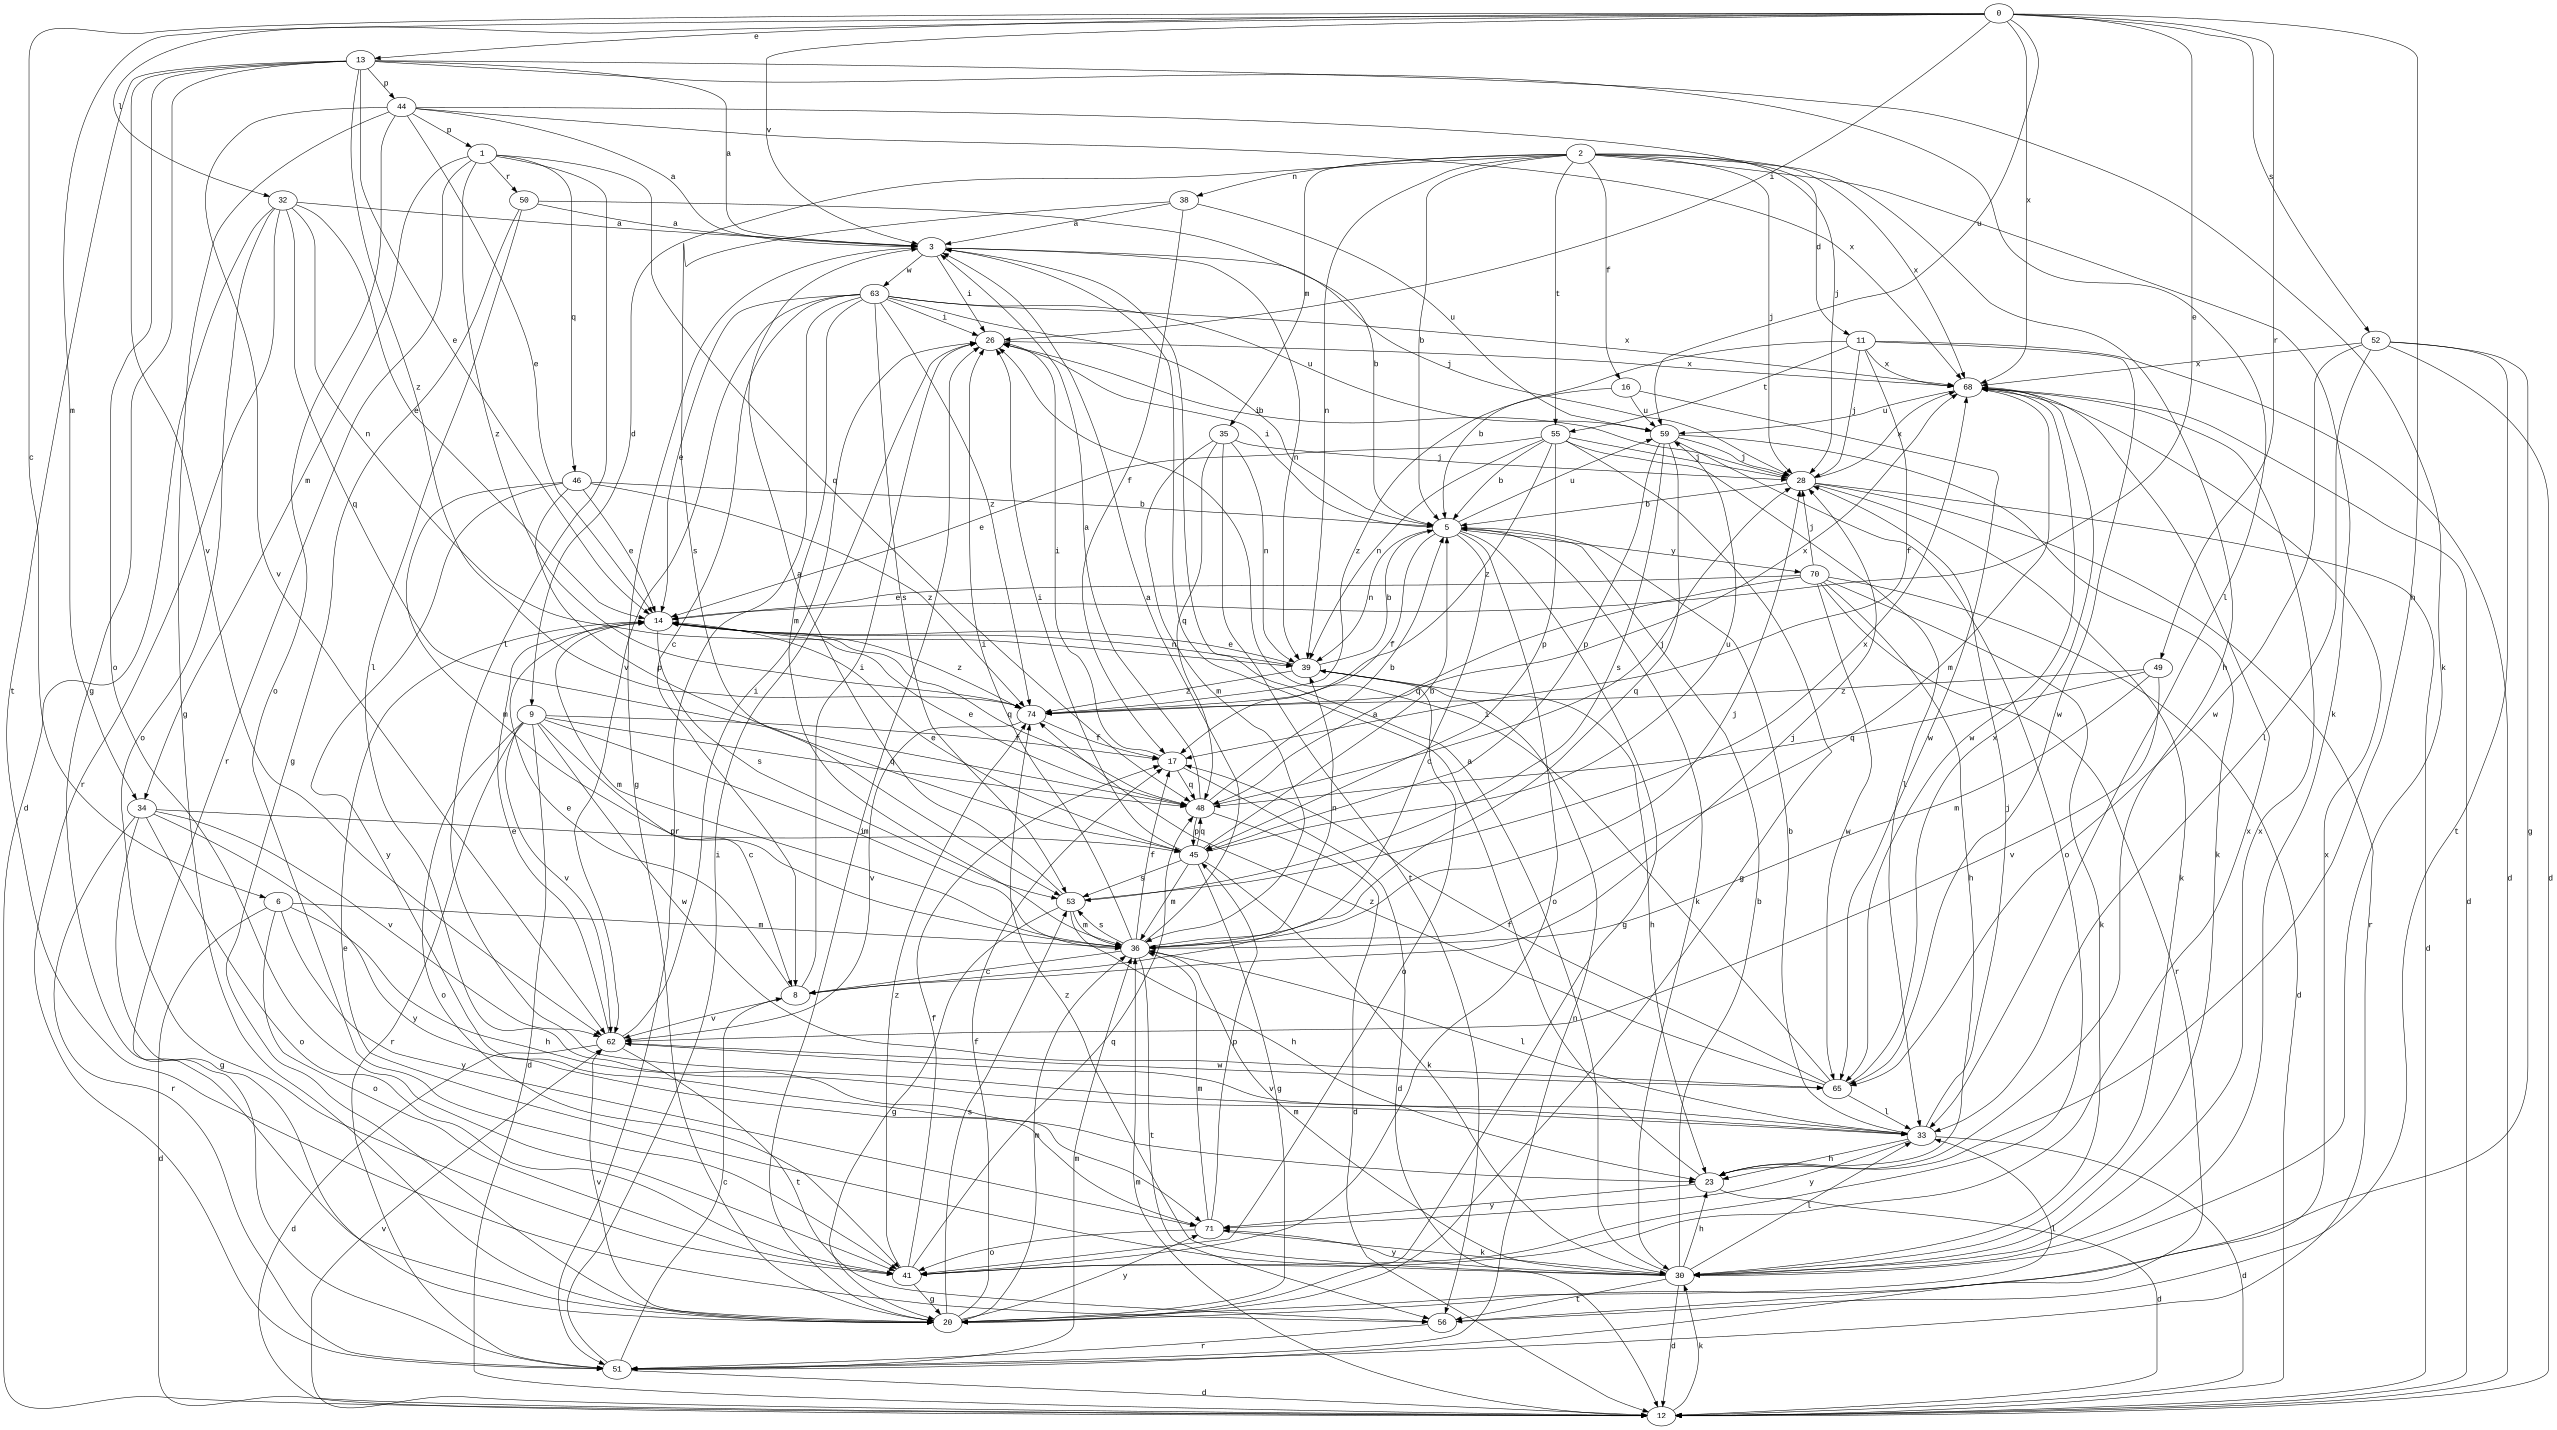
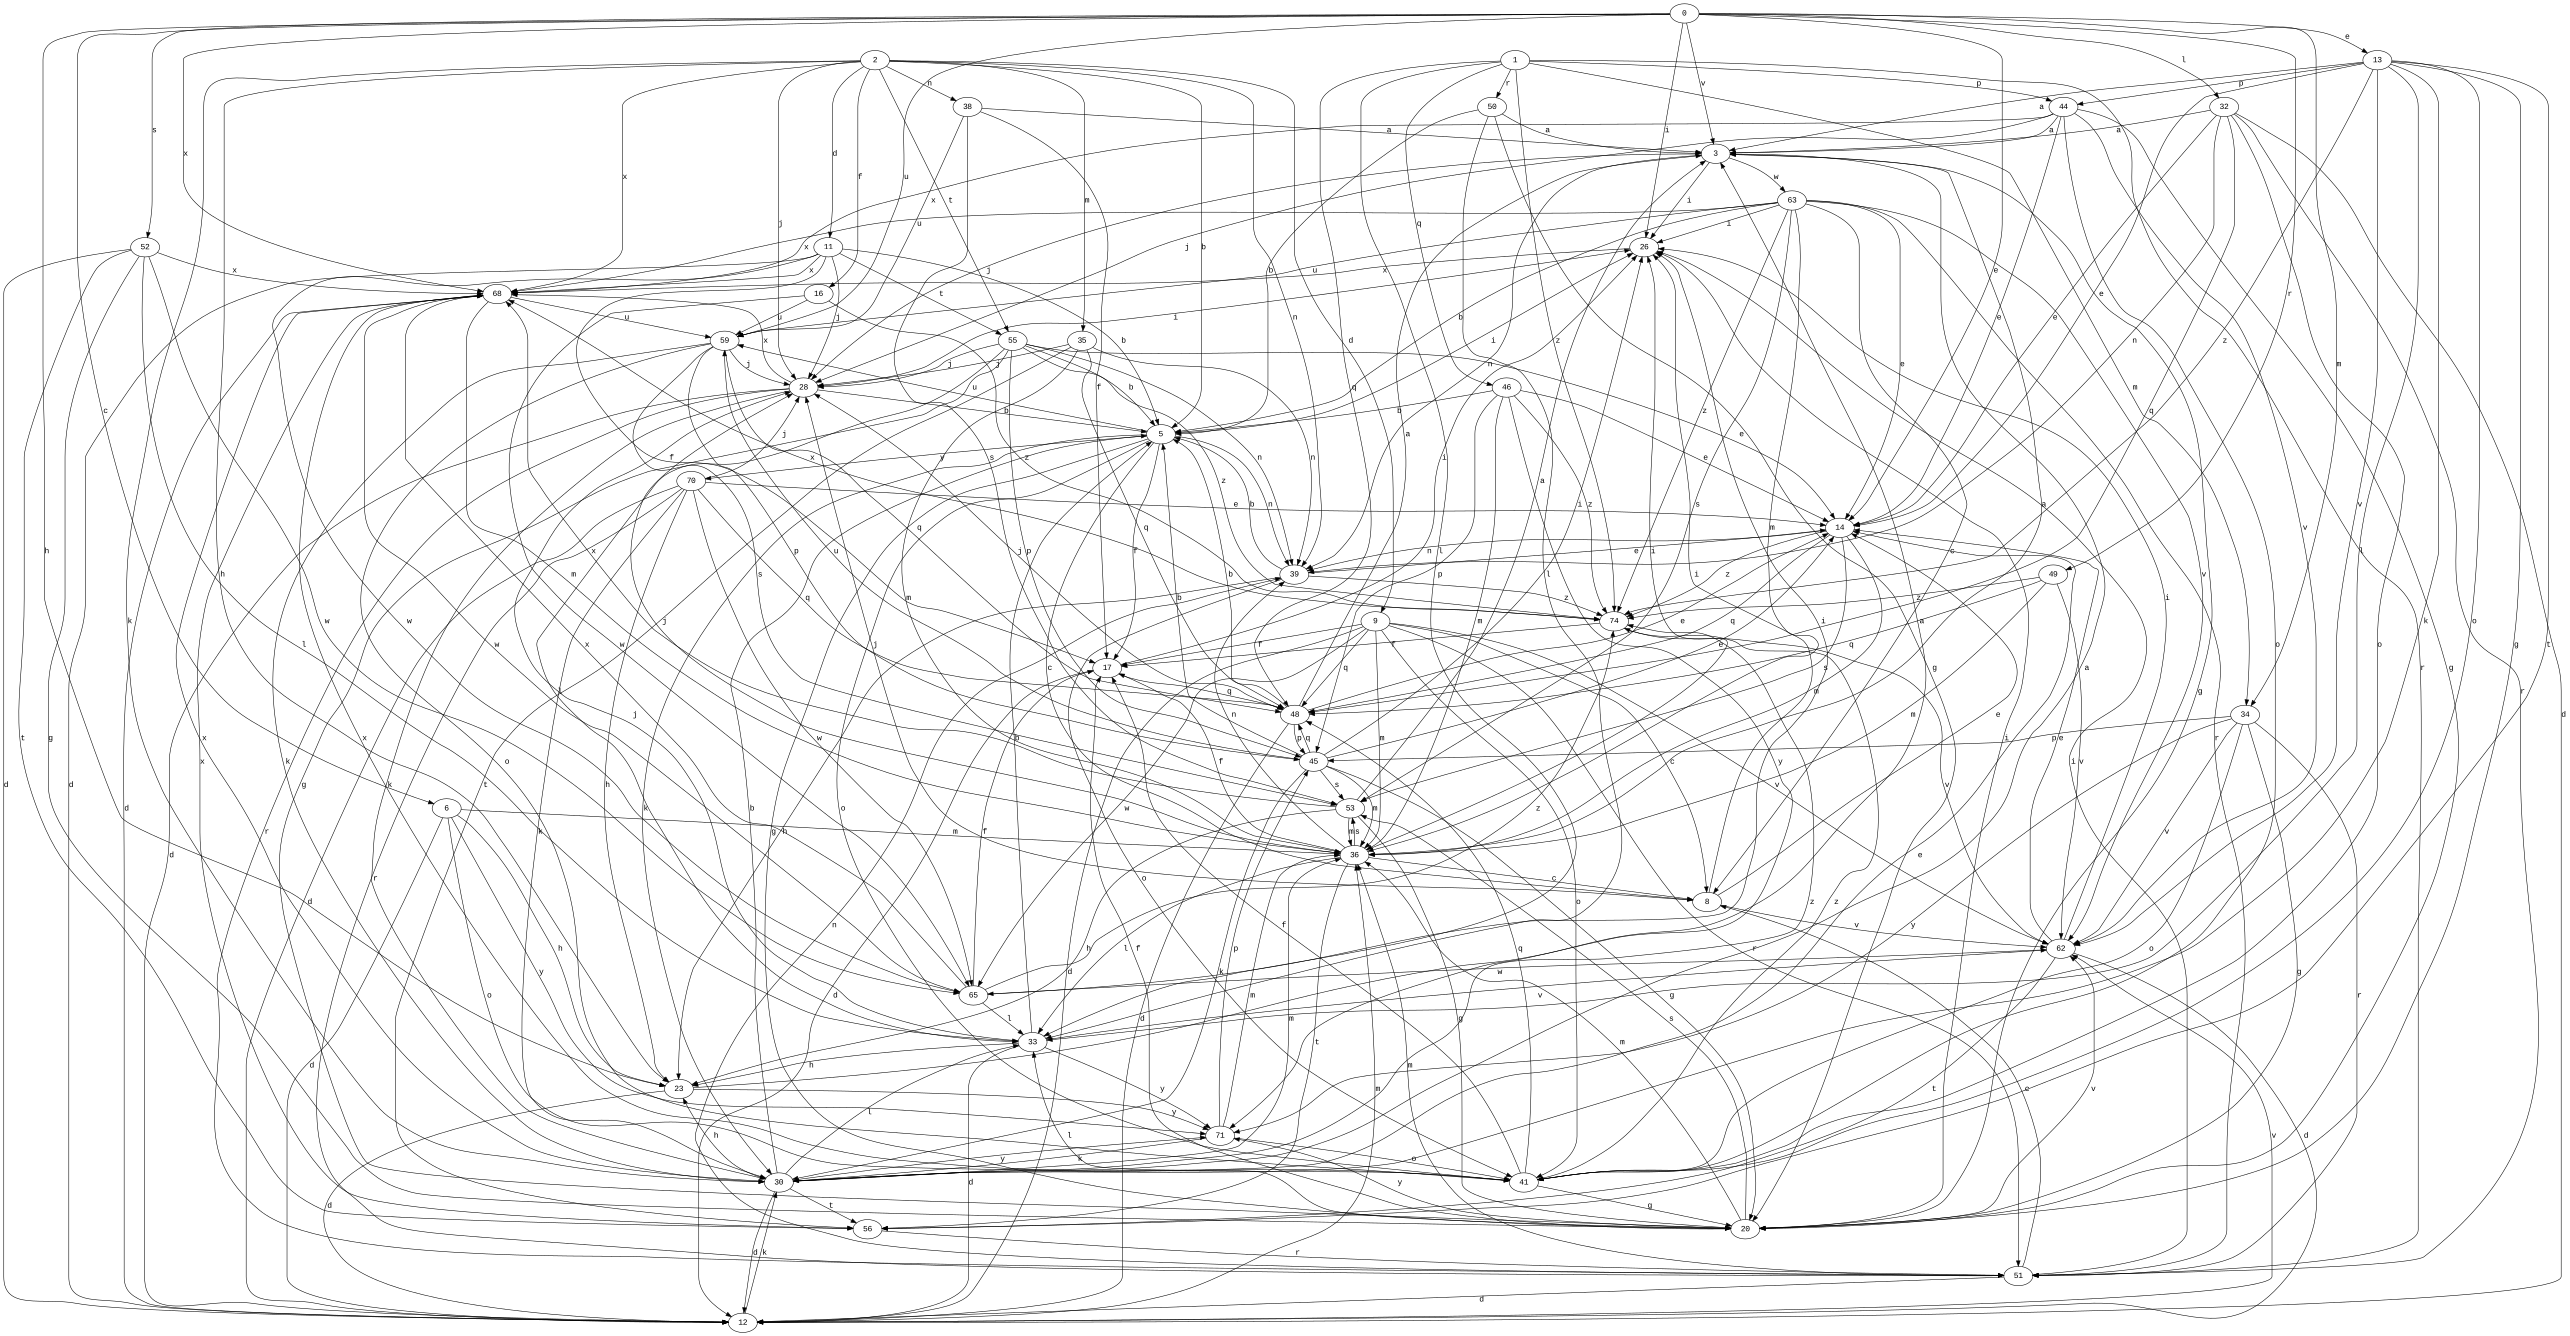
(439, 129) -> (1789, 73)
(1538, 778) -> (963, 579)
